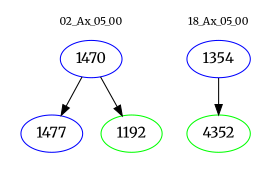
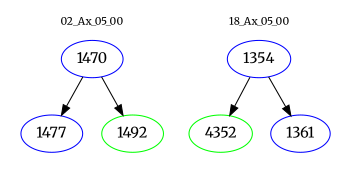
(132, 134) -> (133, 134)
none -> (300, 134)
